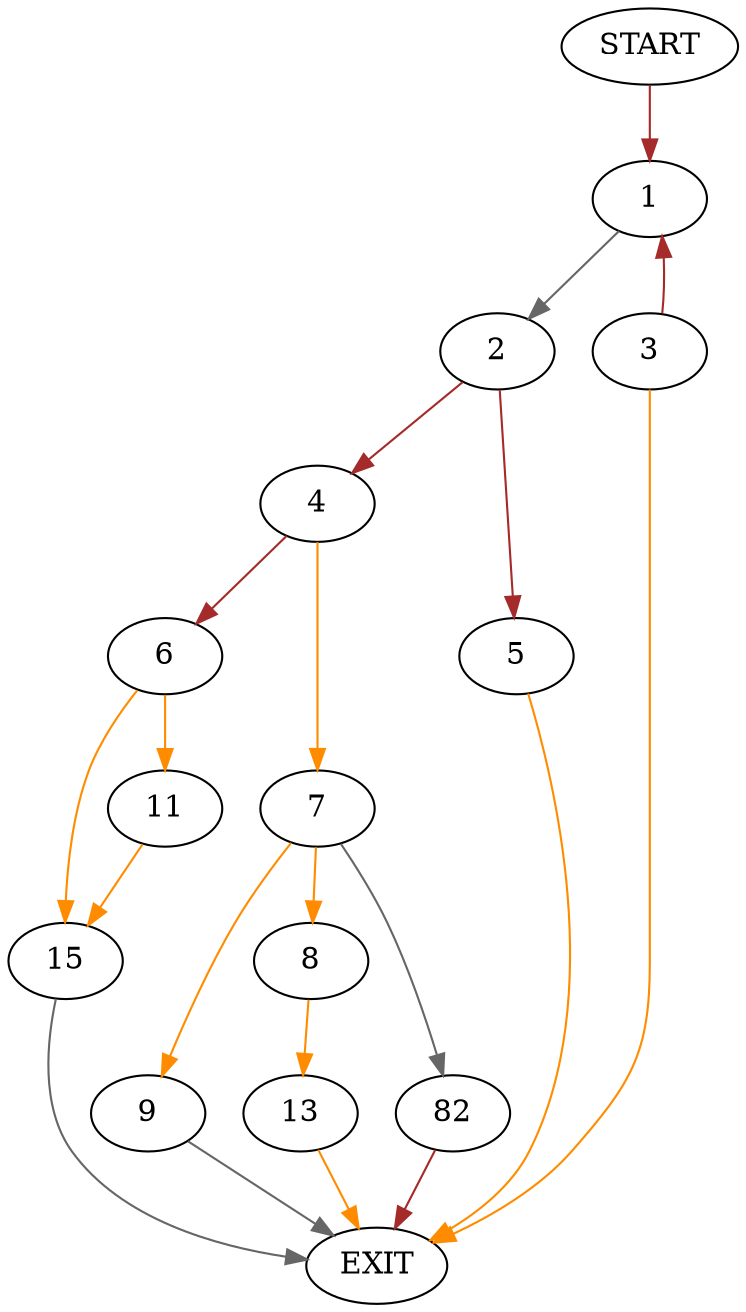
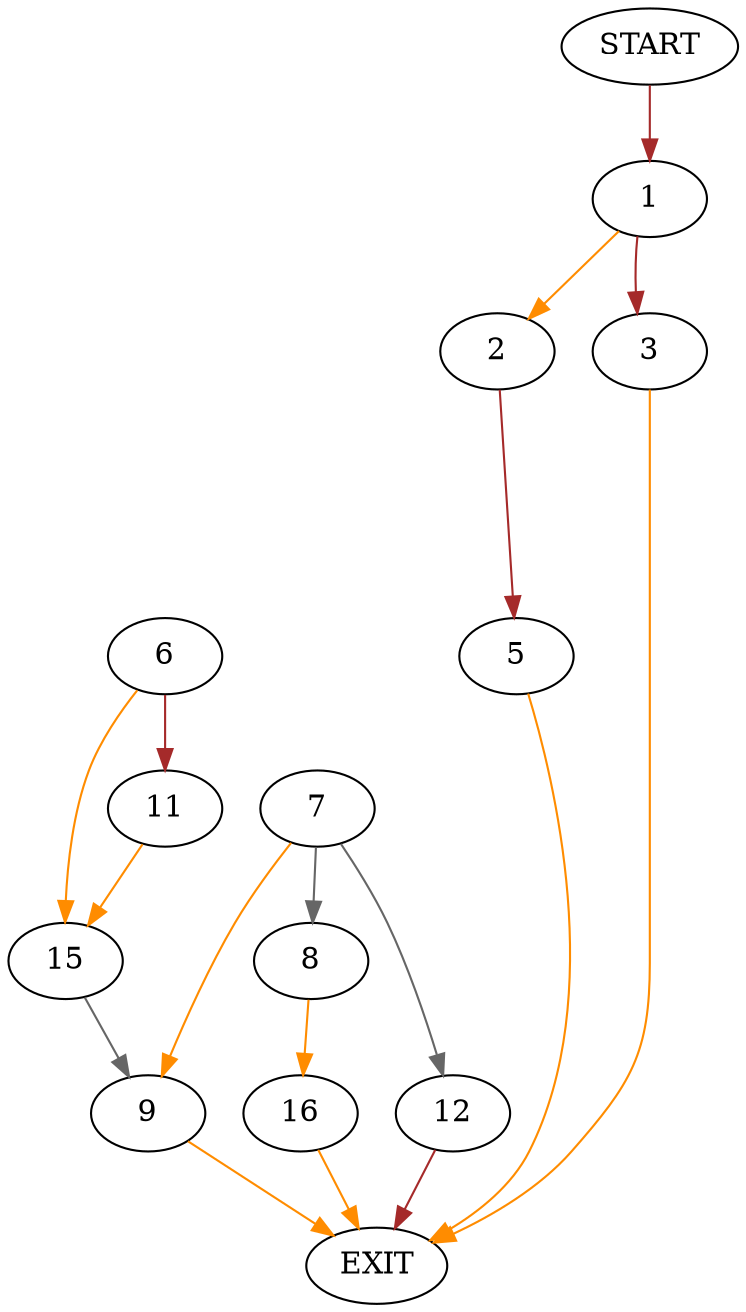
(581, 268) -> (581, 268)
(664, 286) -> (636, 264)
(318, 504) -> none
(165, 722) -> (165, 722)
(315, 874) -> (315, 874)
(301, 1113) -> (301, 1113)
(453, 1113) -> (453, 1113)
(102, 1183) -> (102, 1028)
(252, 1183) -> (252, 1183)
